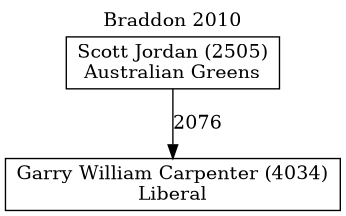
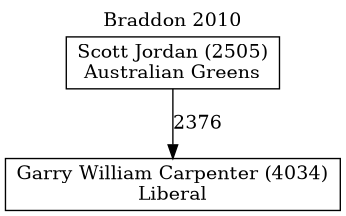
(198, 124) -> (198, 124)
